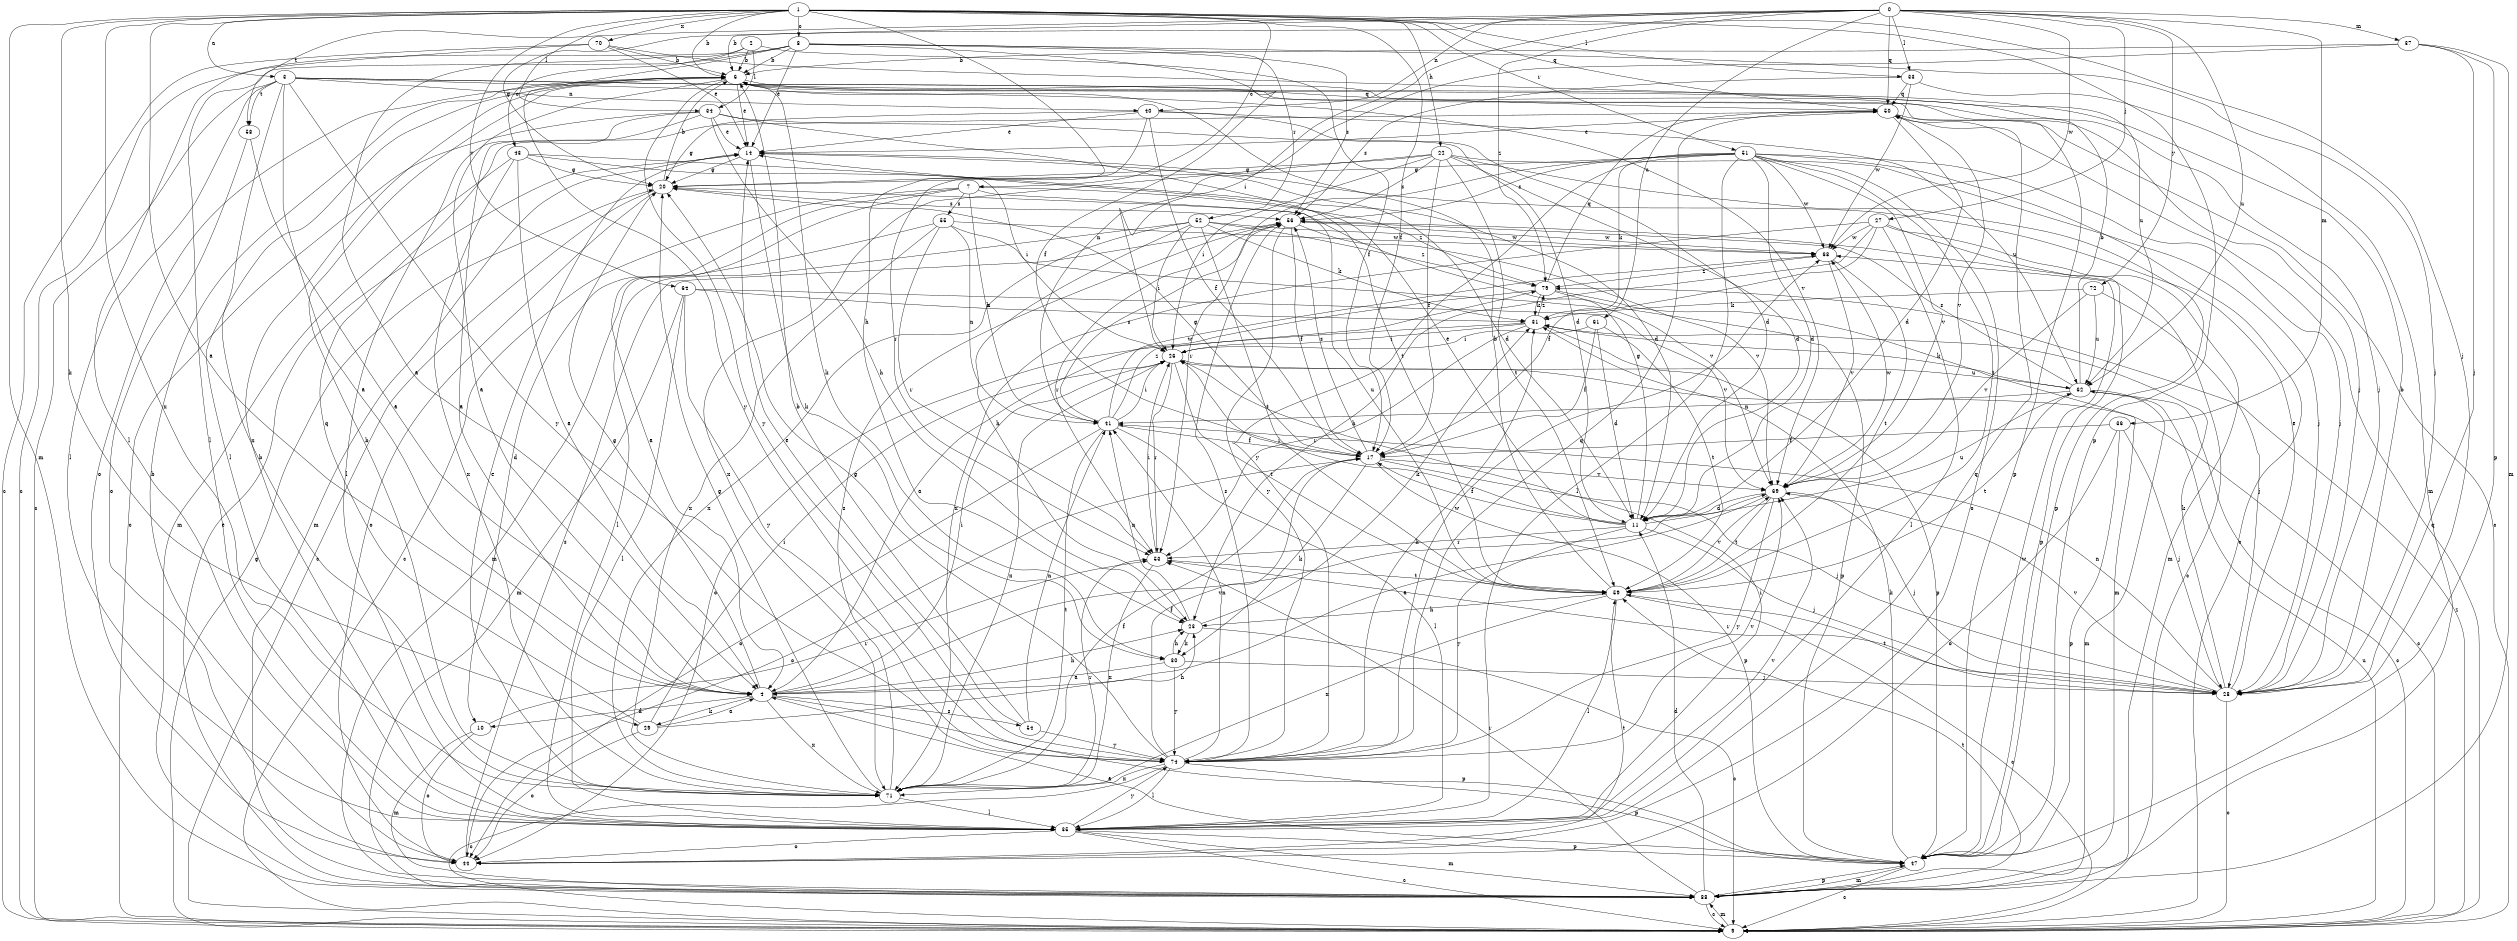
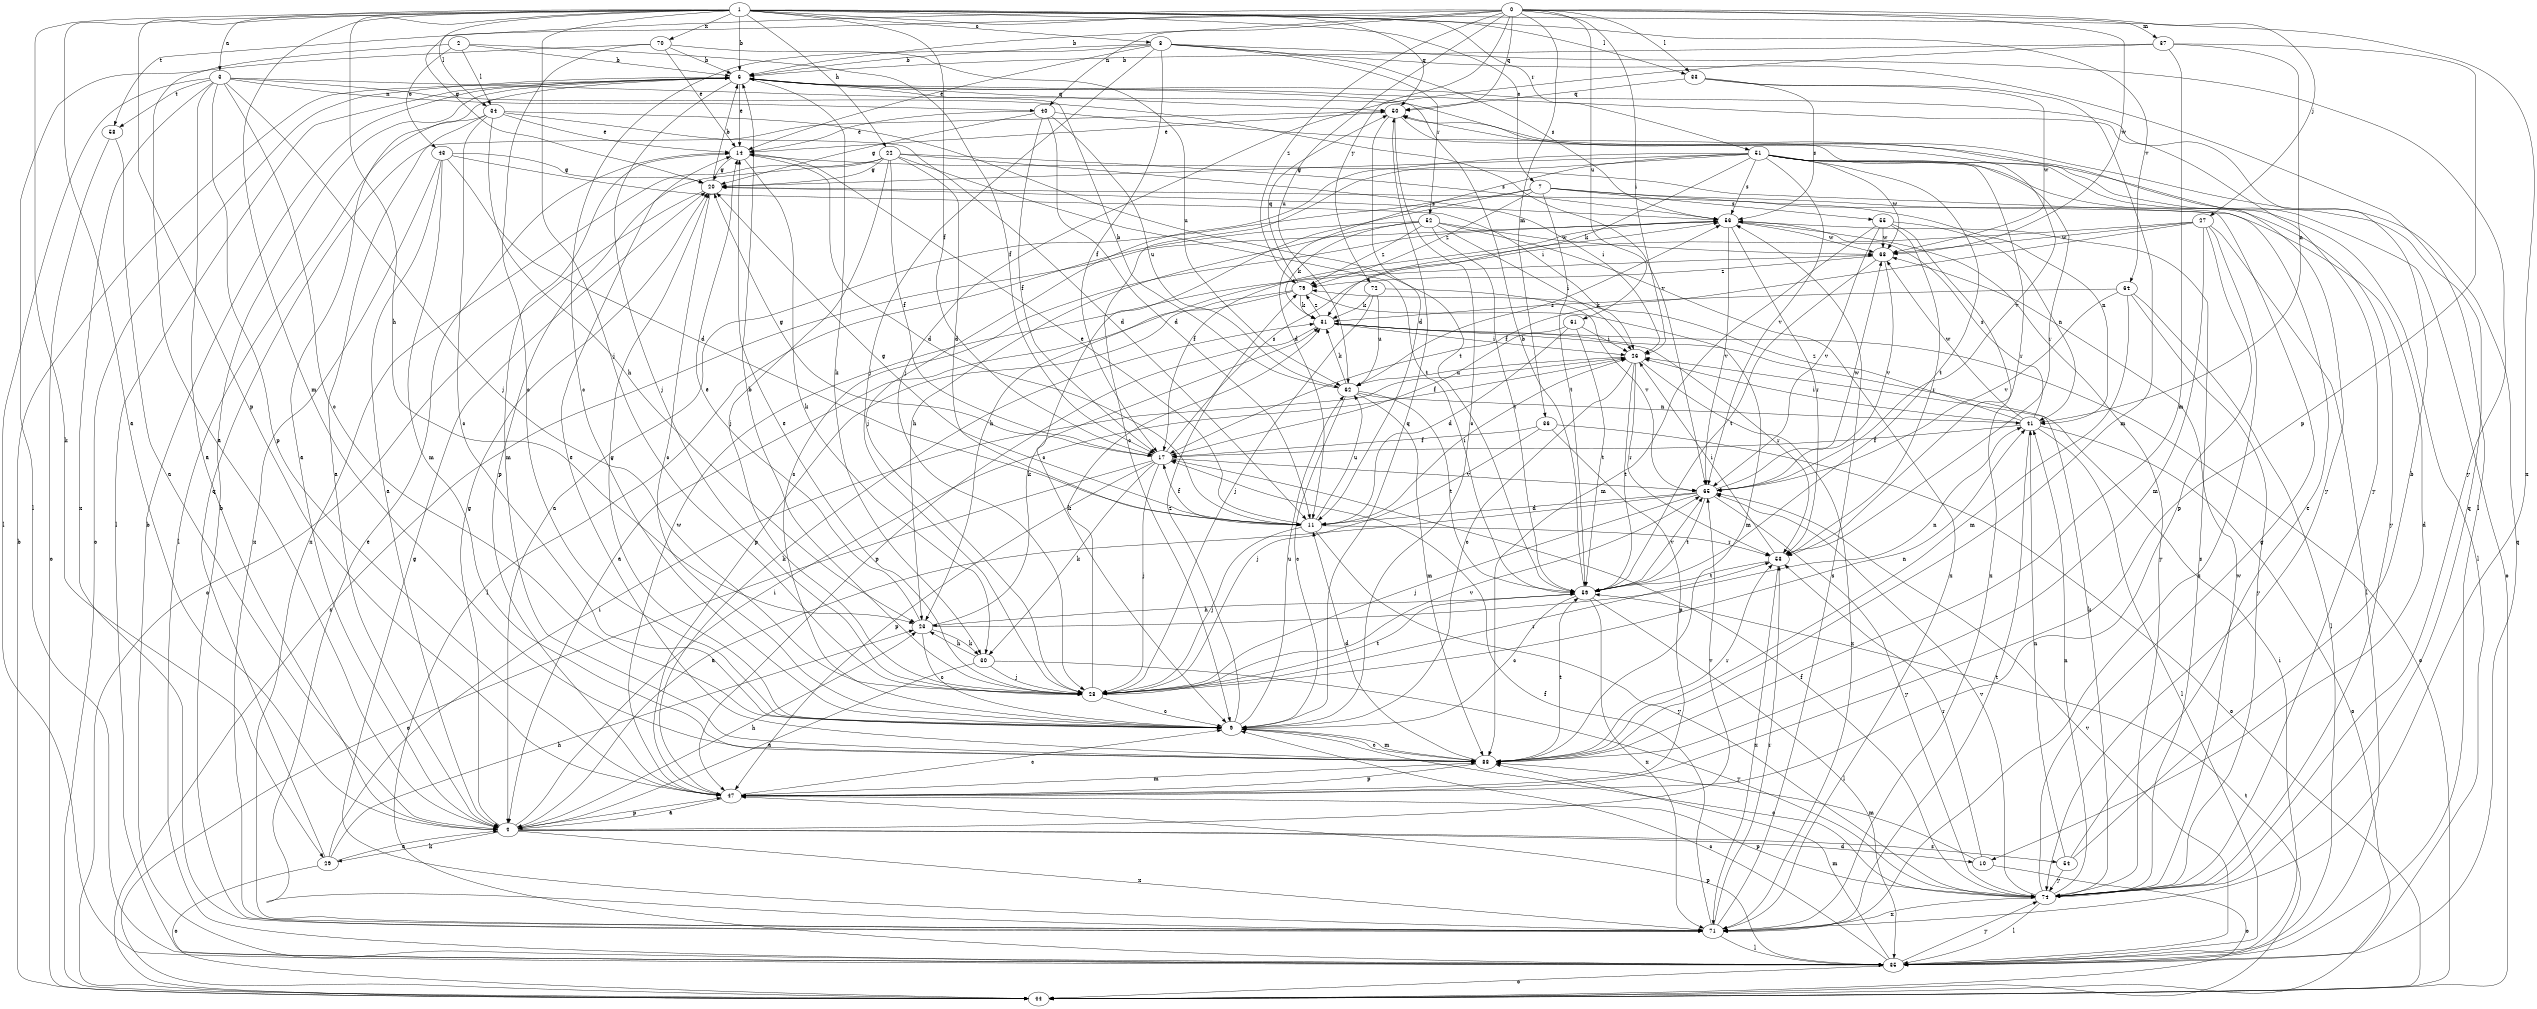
(1373, 390) -> (1572, 390)
none -> (737, 437)
(1776, 492) -> (1707, 492)
